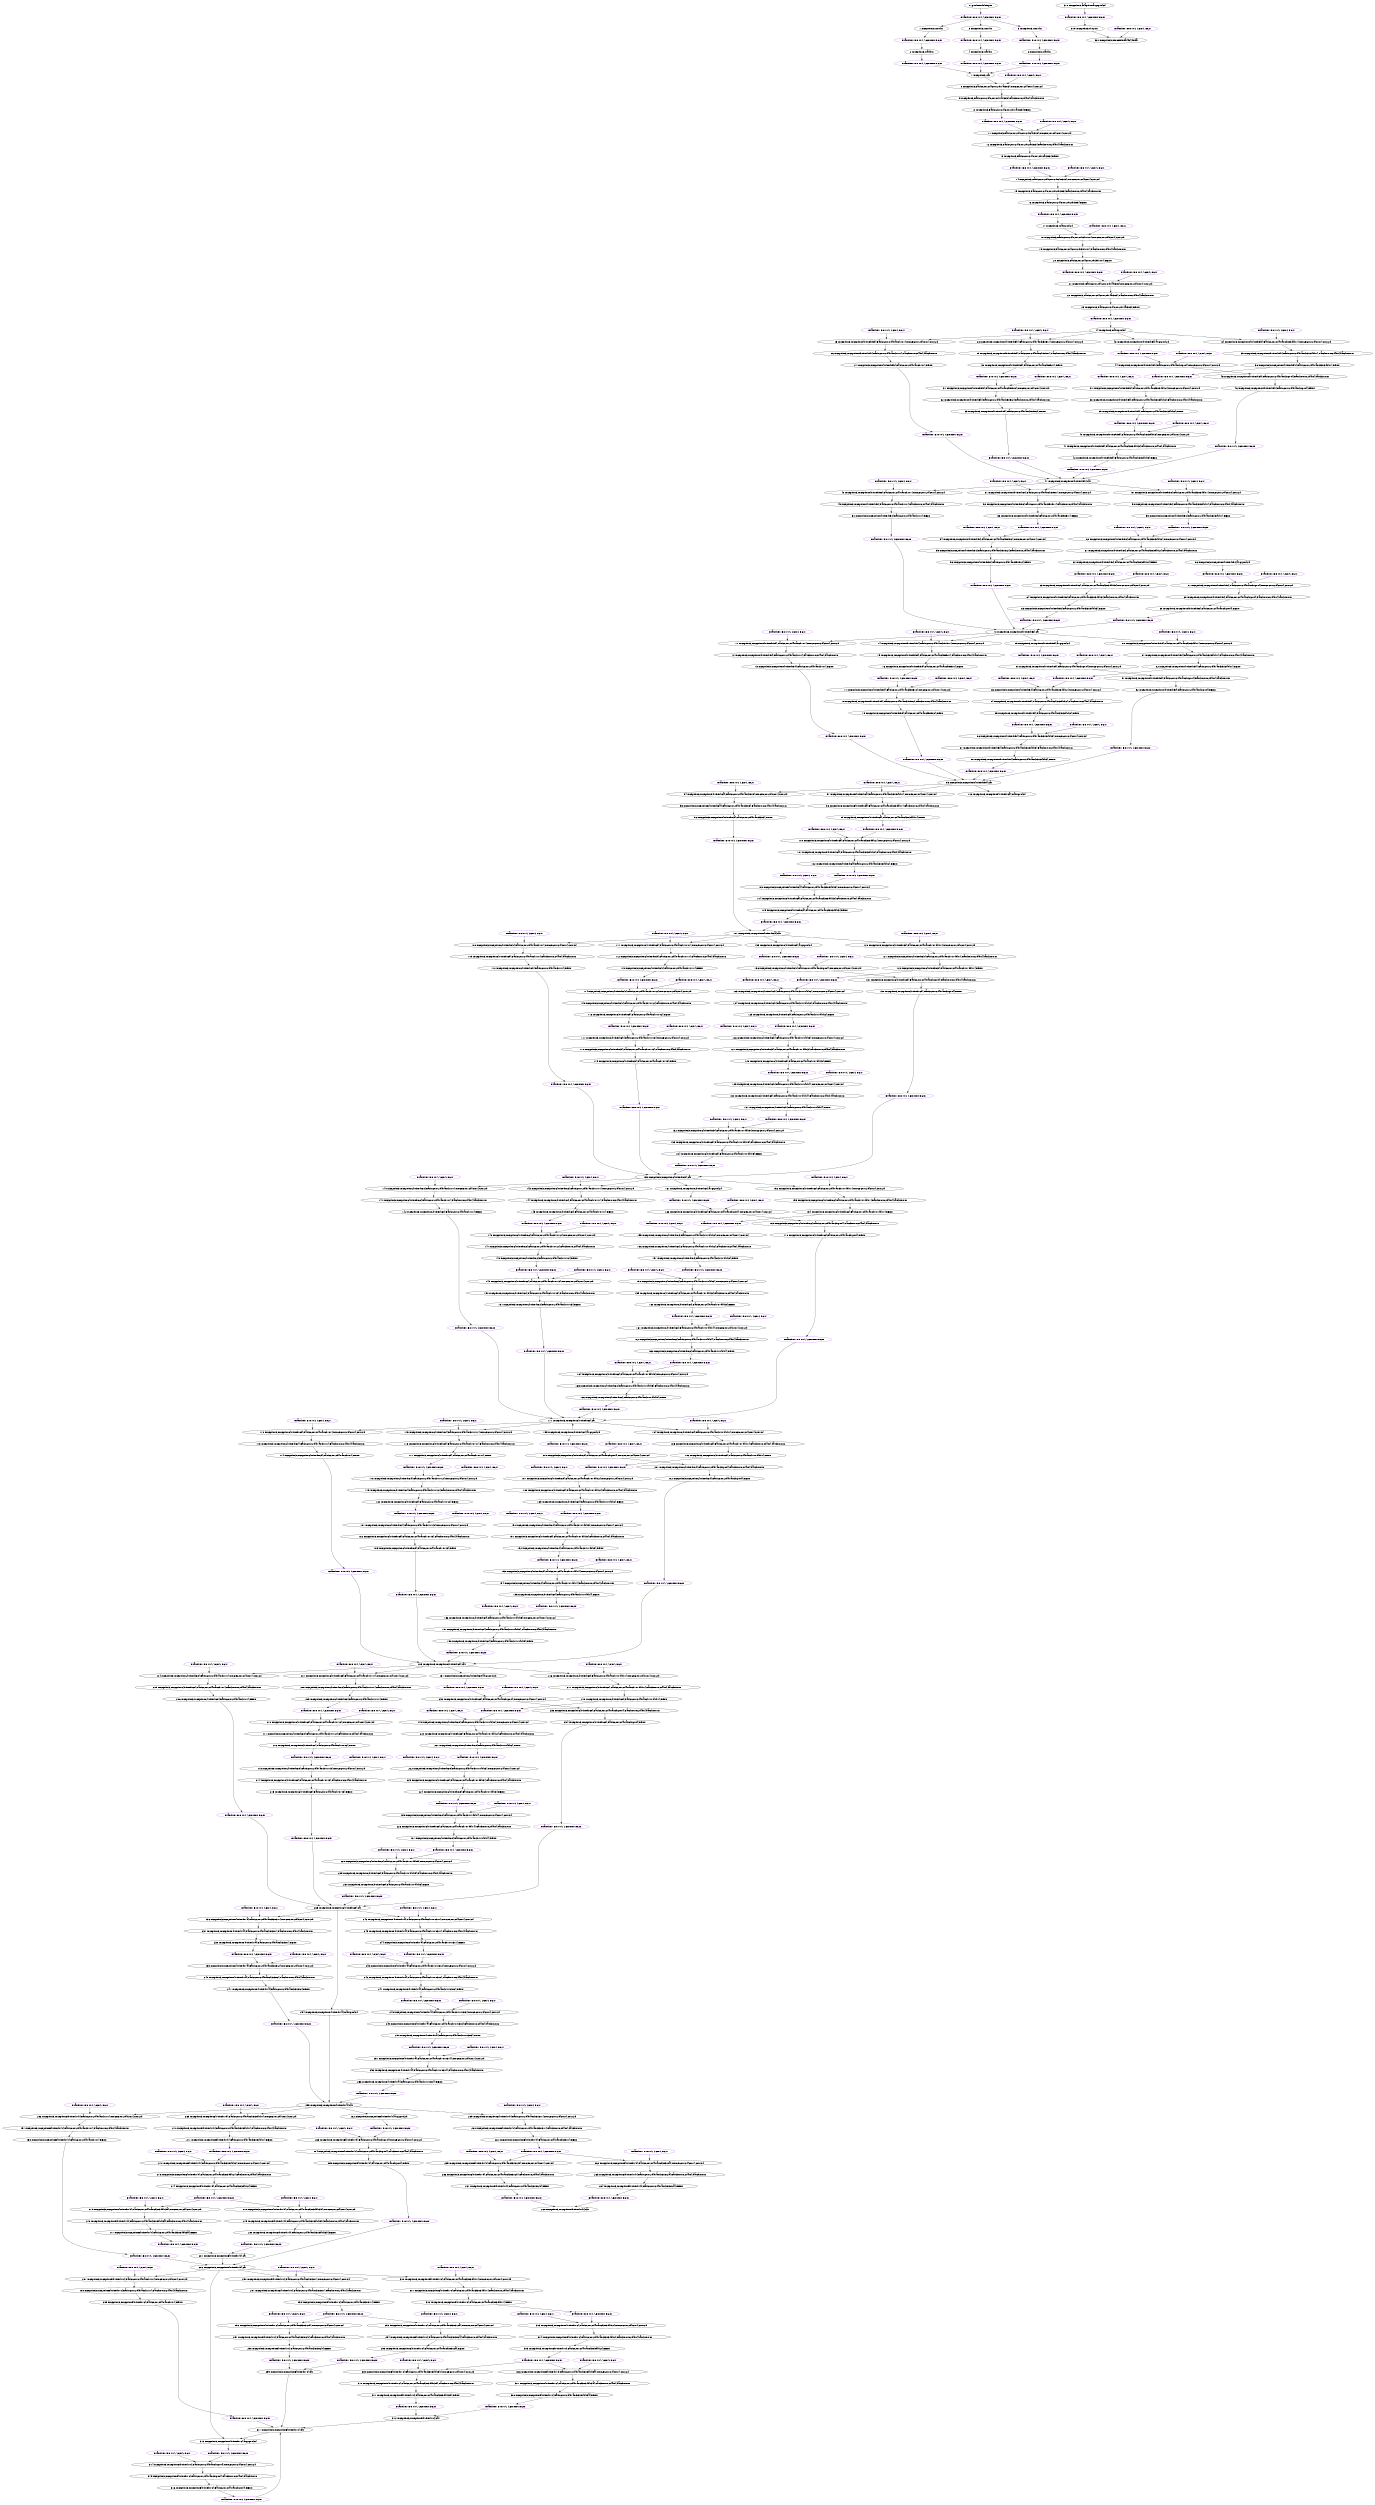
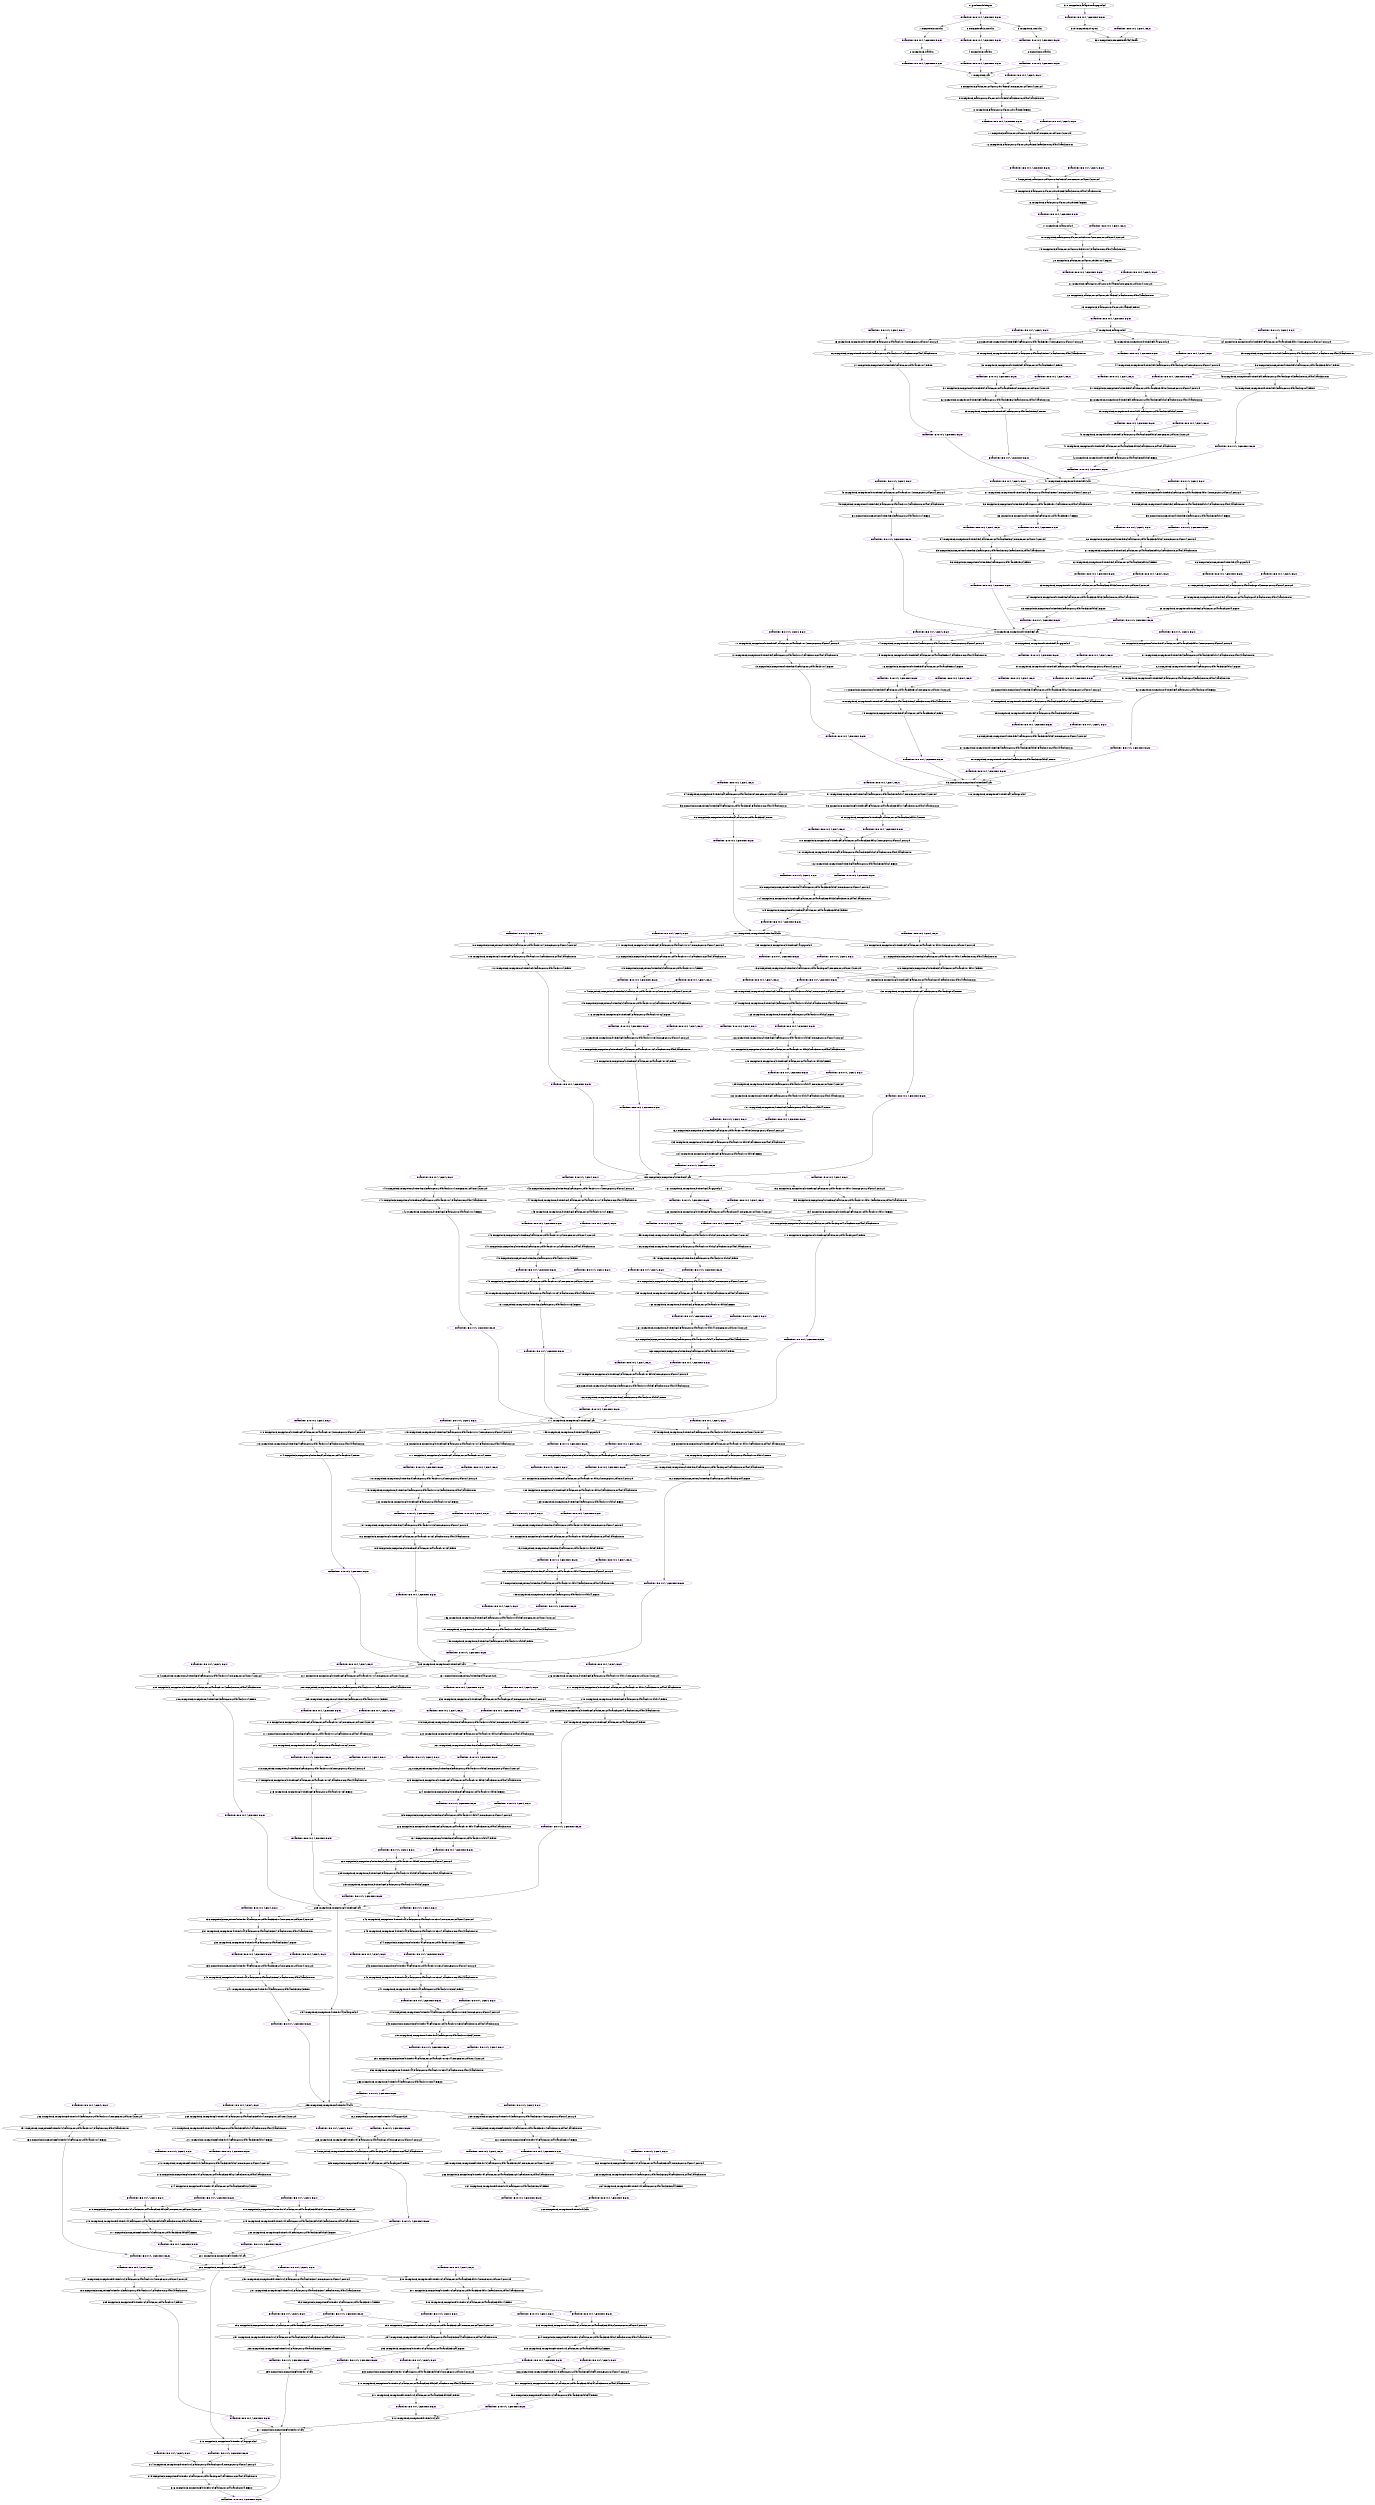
(981, 29) -> (981, 29)
(1030, 29) -> (1030, 29)
(1030, 156) -> none
(981, 788) -> (985, 789)
(680, 1183) -> none
(573, 1427) -> (571, 1426)
